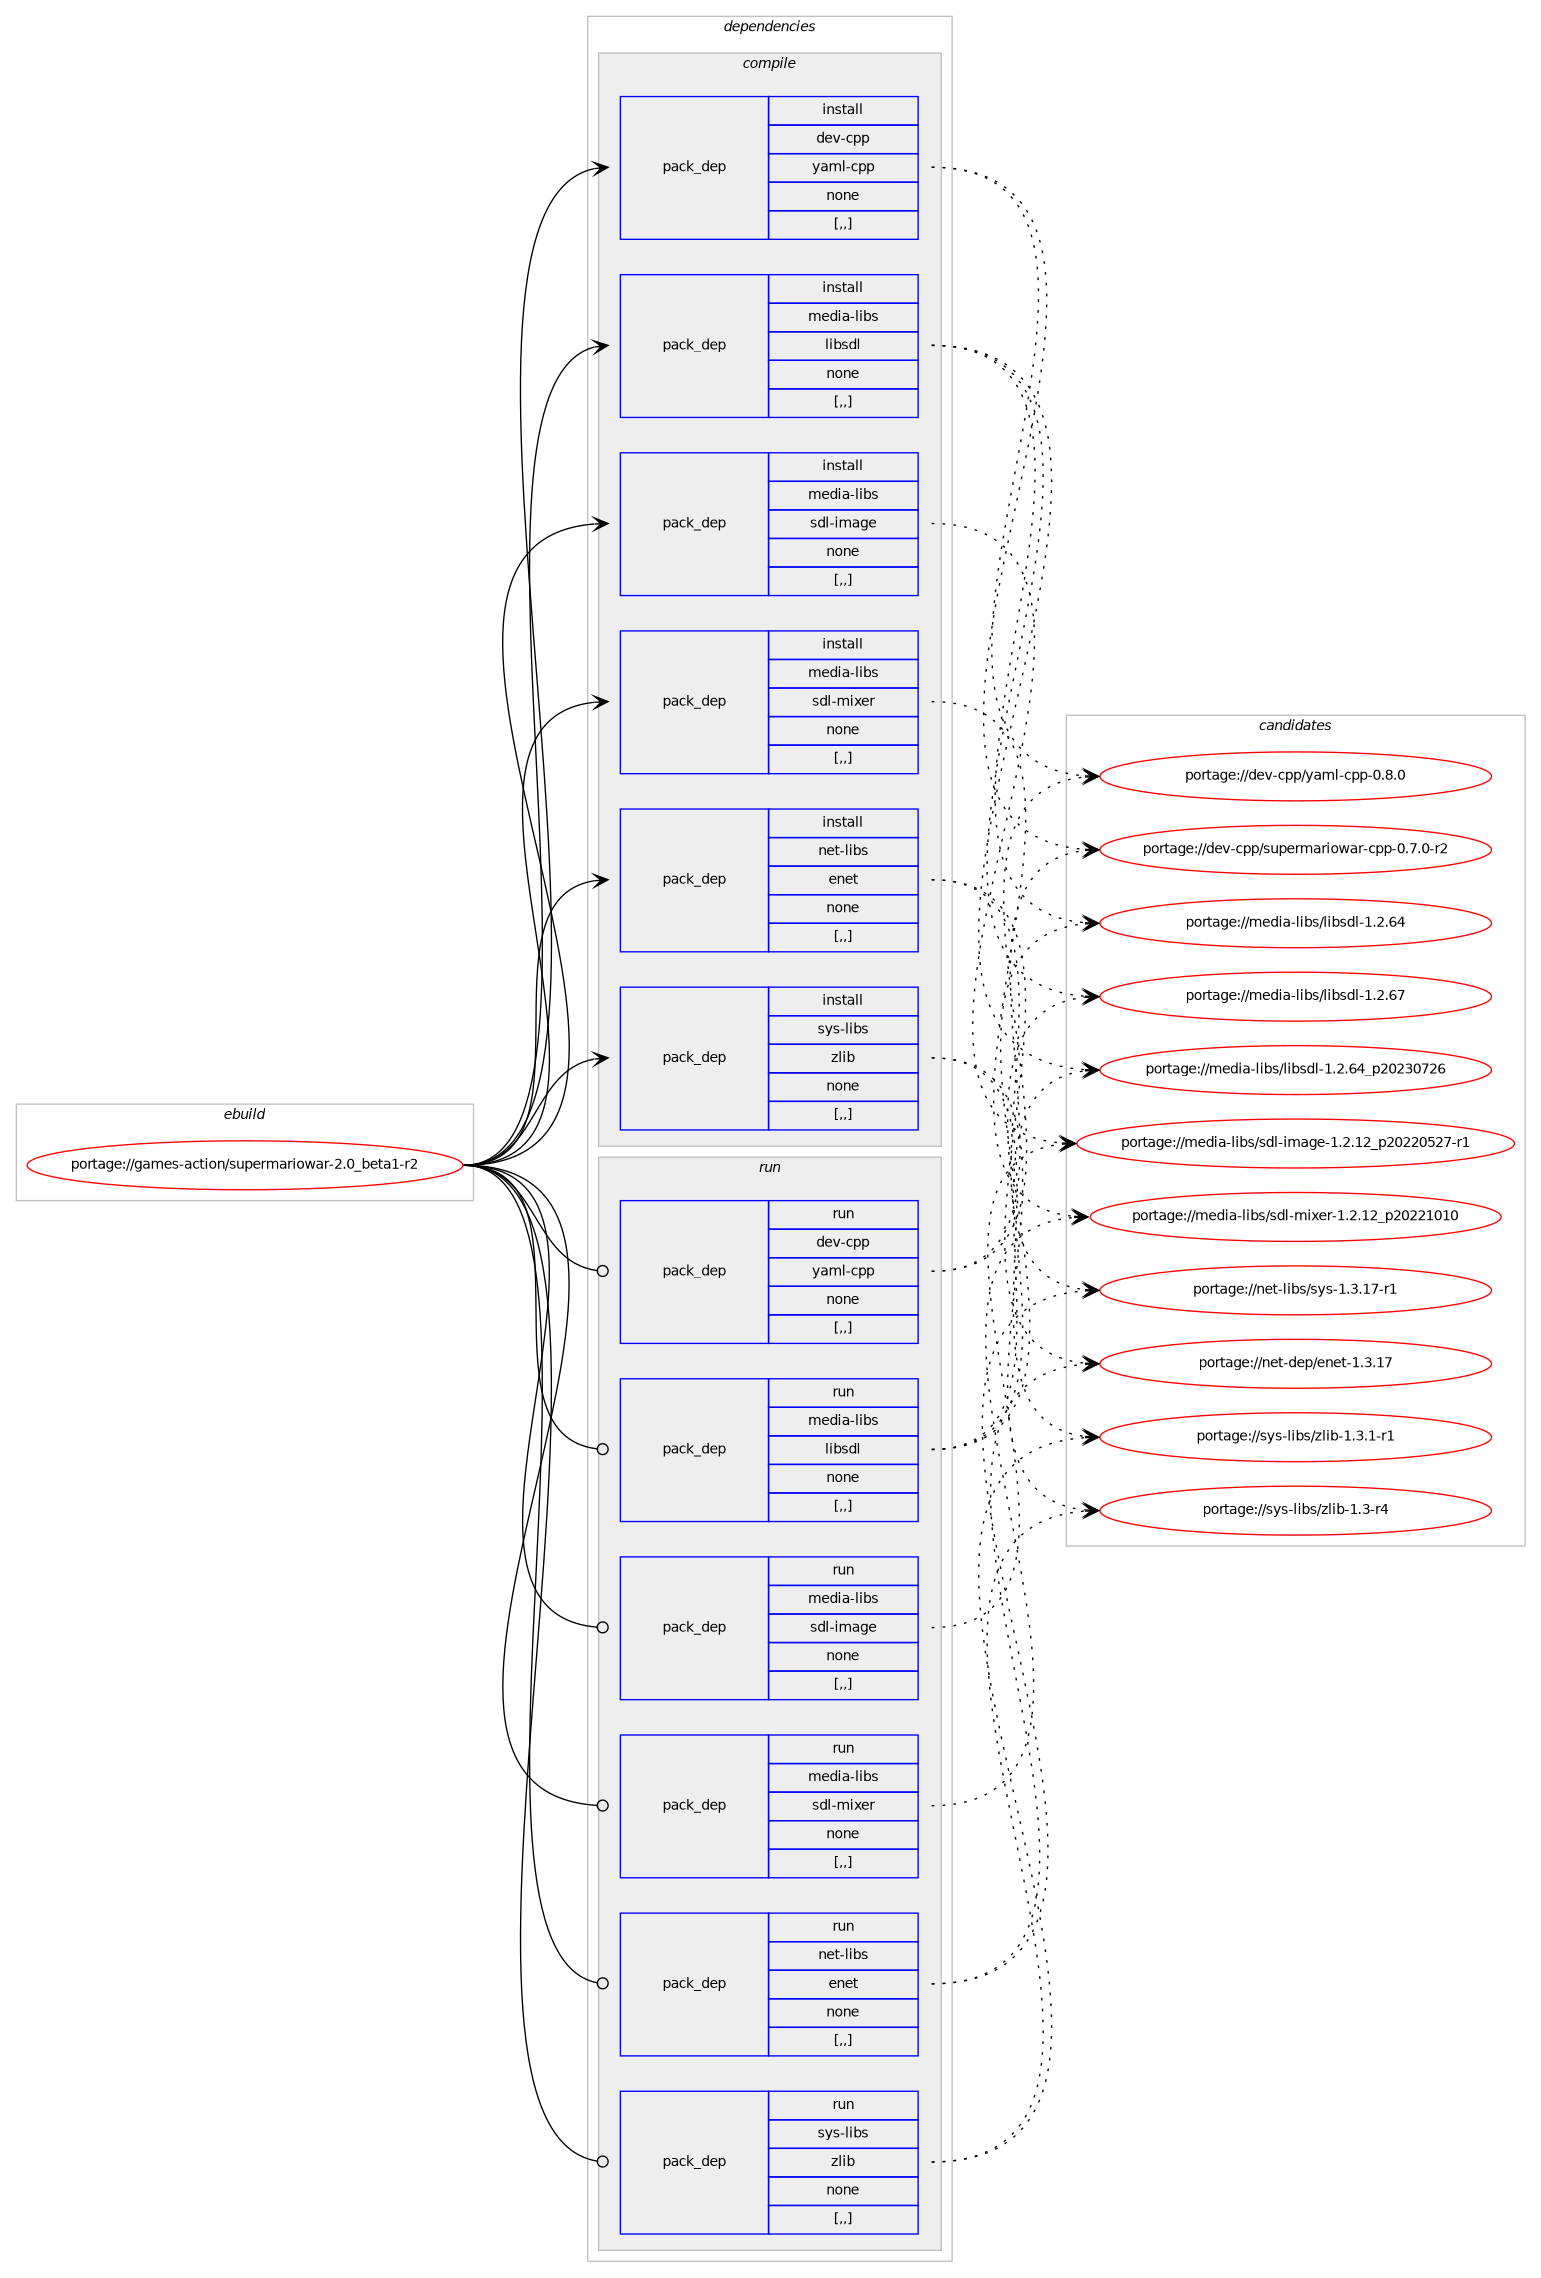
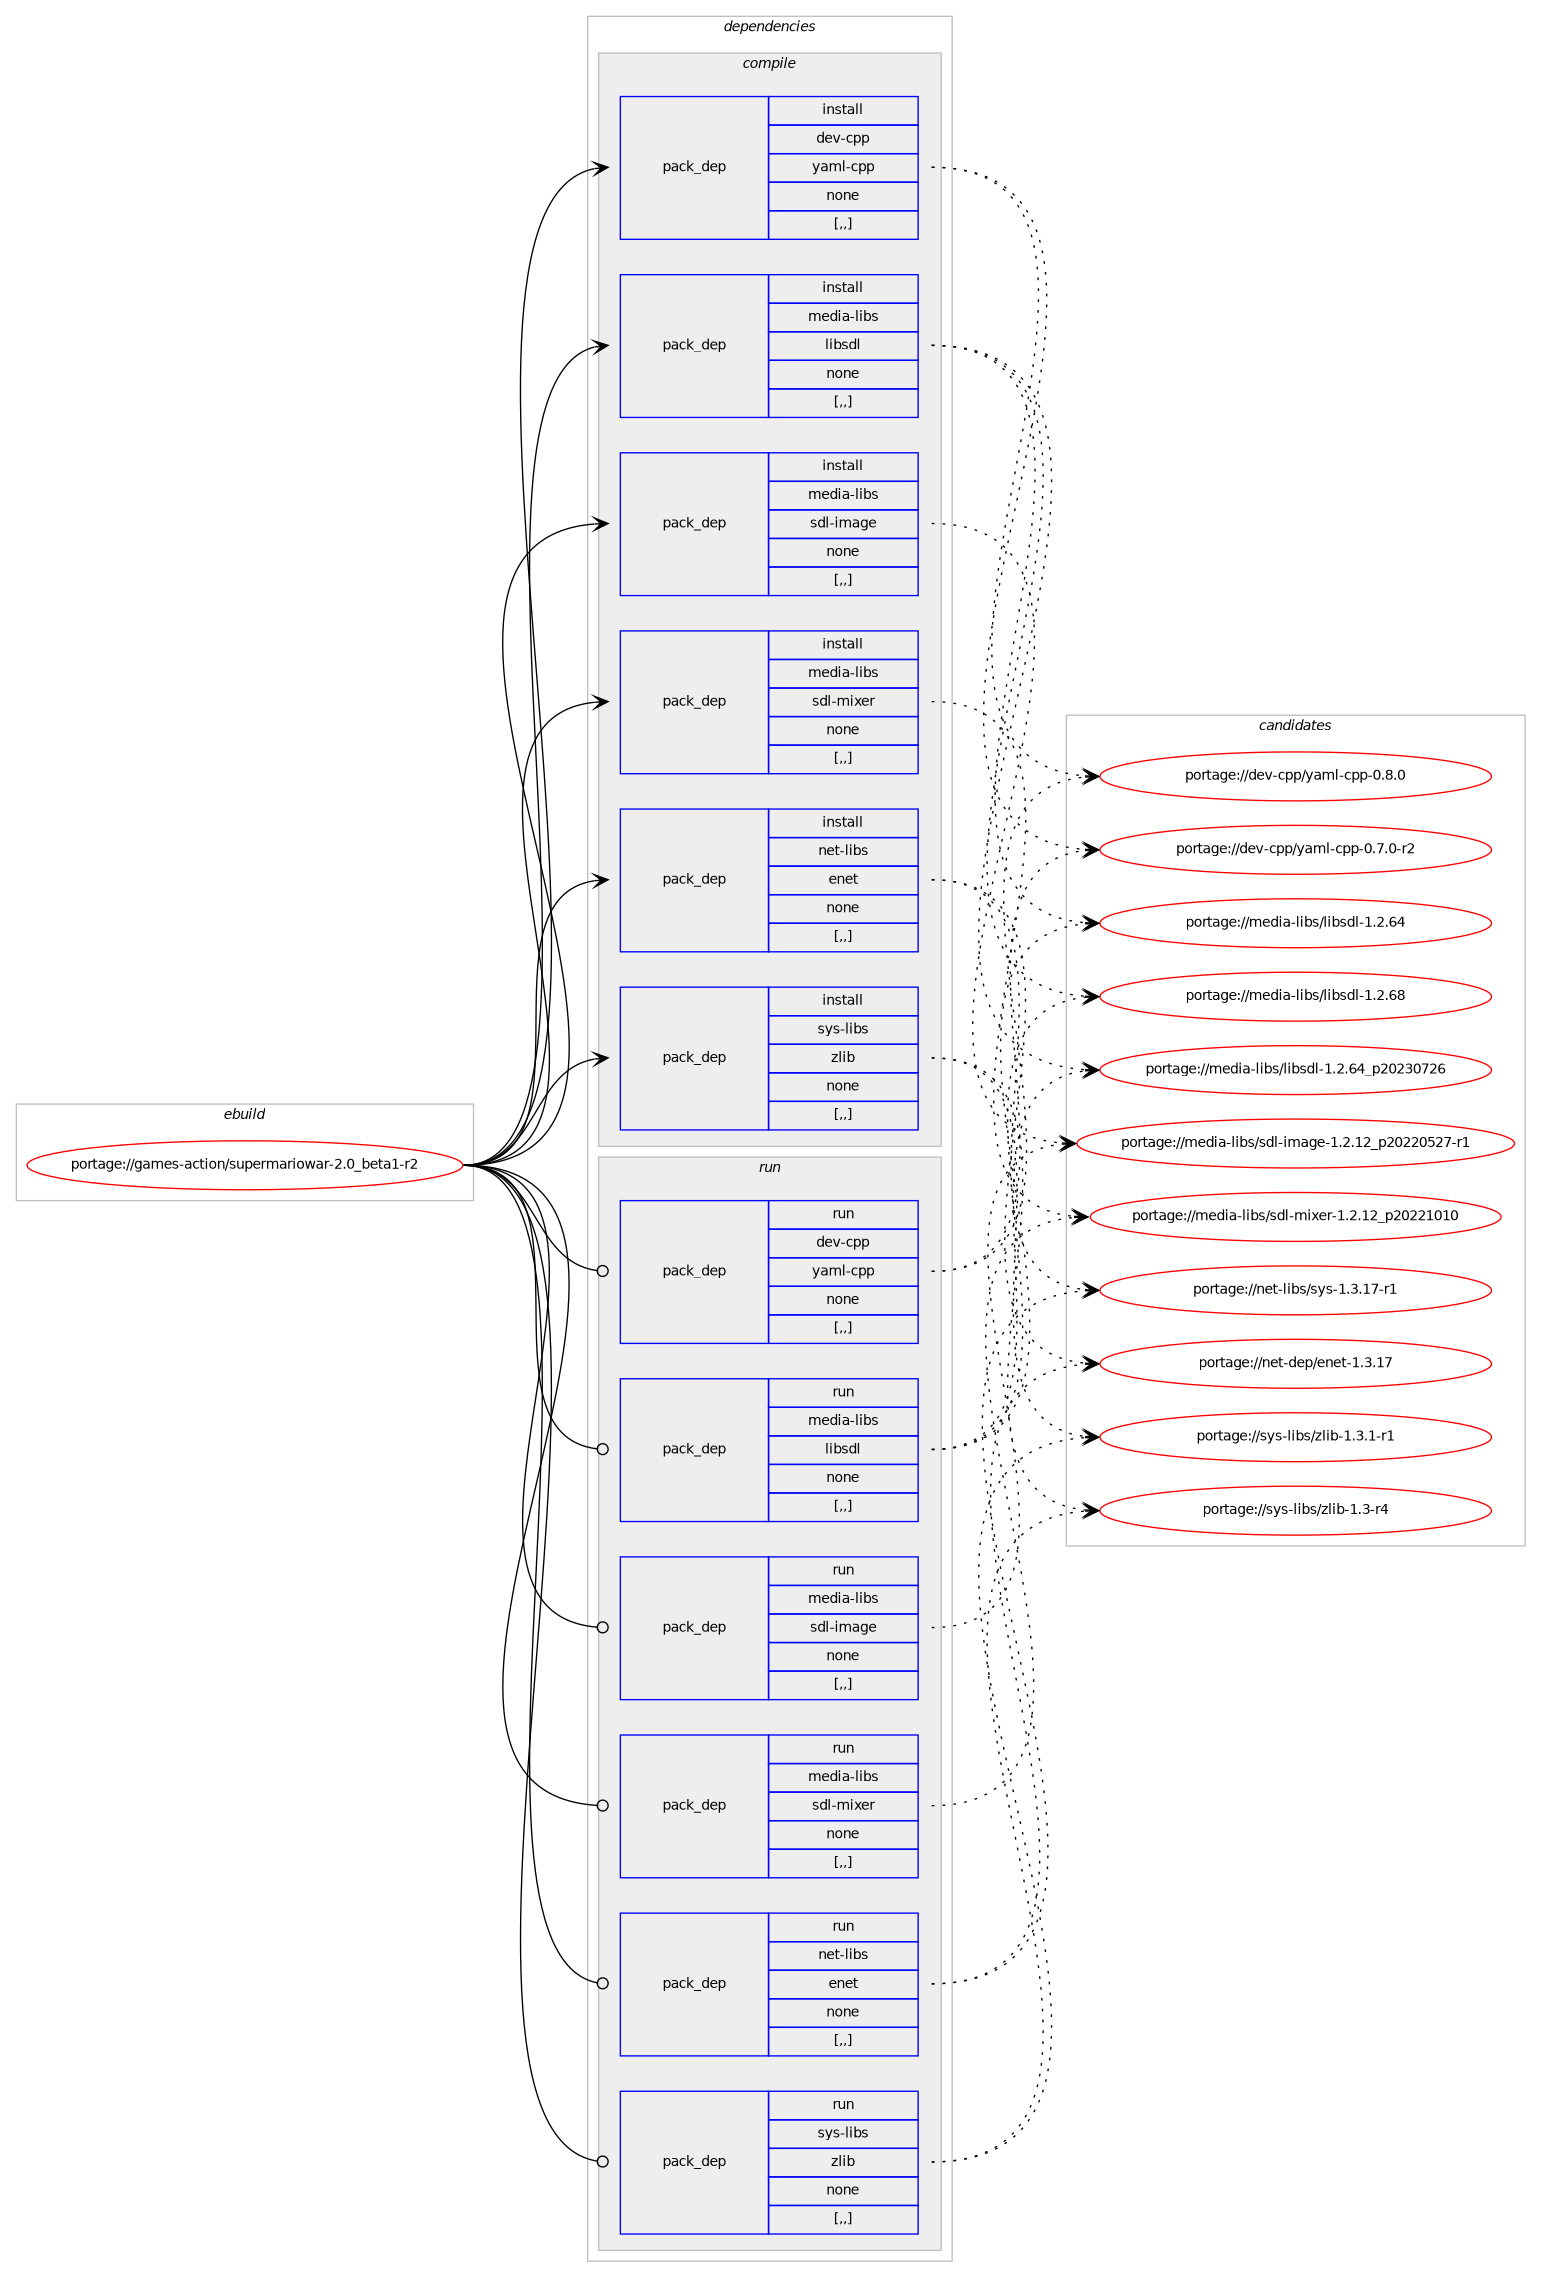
(1296, 850) -> (1296, 850)
(1296, 997) -> (1296, 997)
